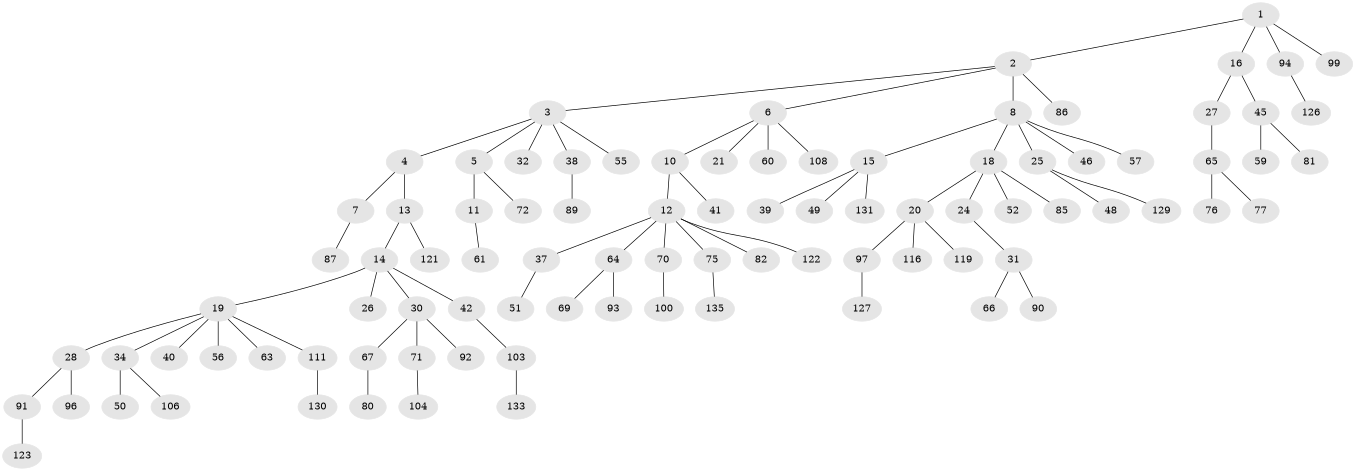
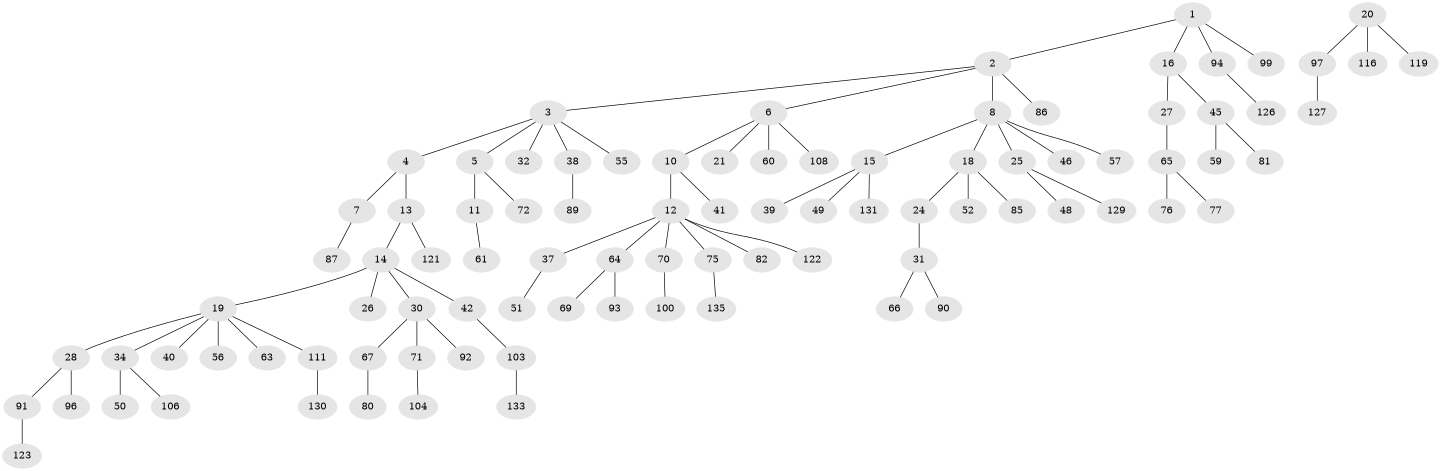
(952, 187) -> none
